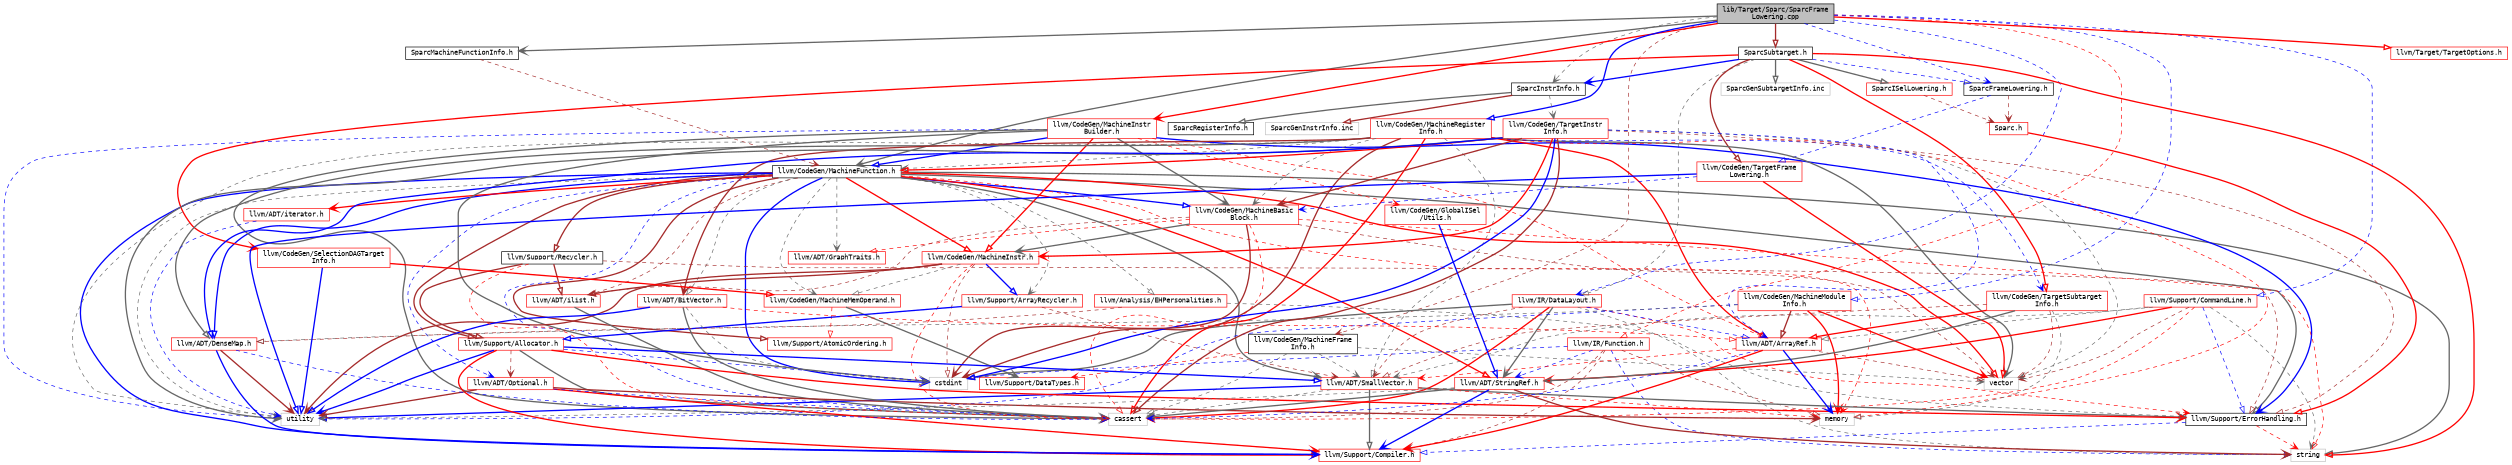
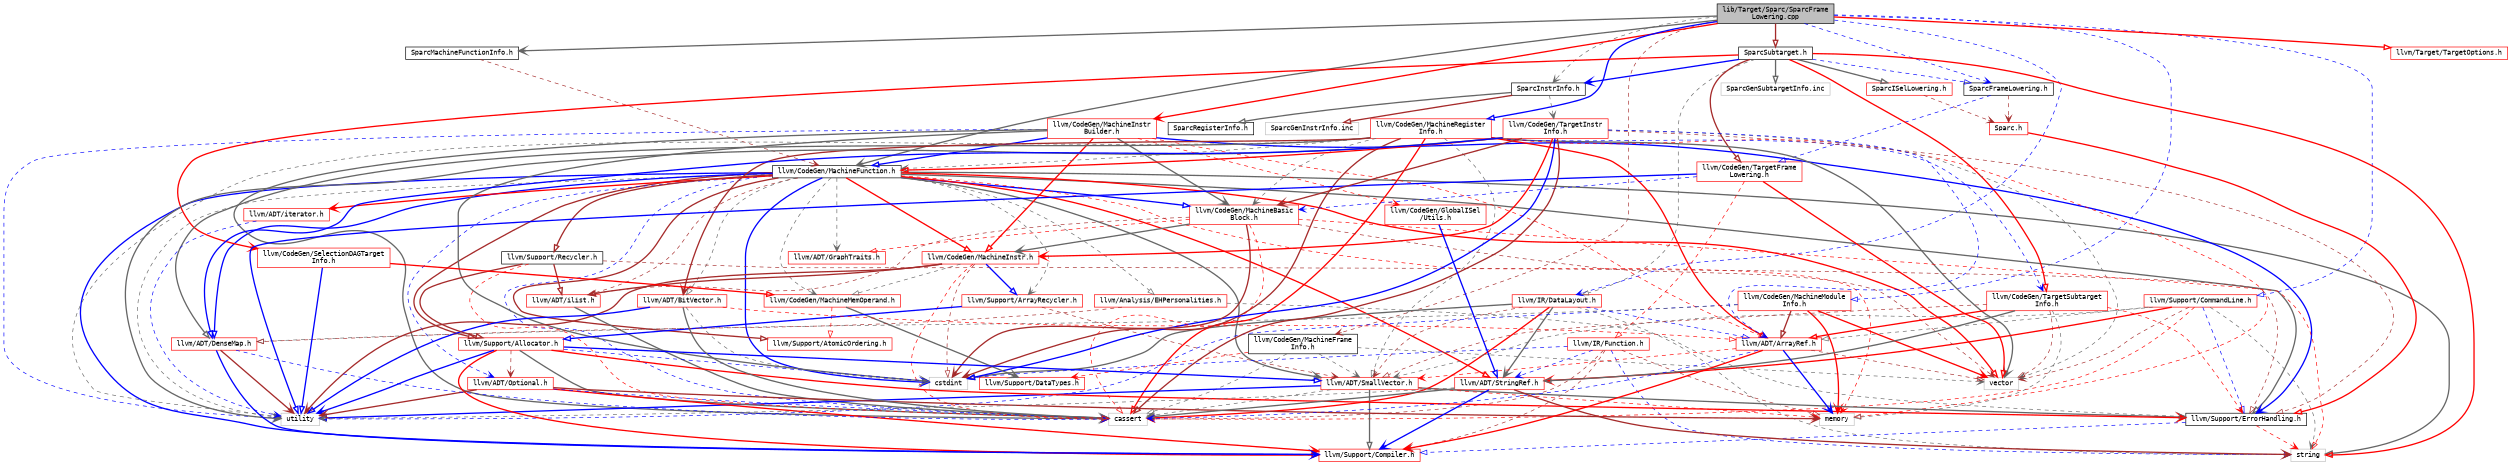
(2072, 185) -> (1696, 256)
(1879, 383) -> (2187, 339)
